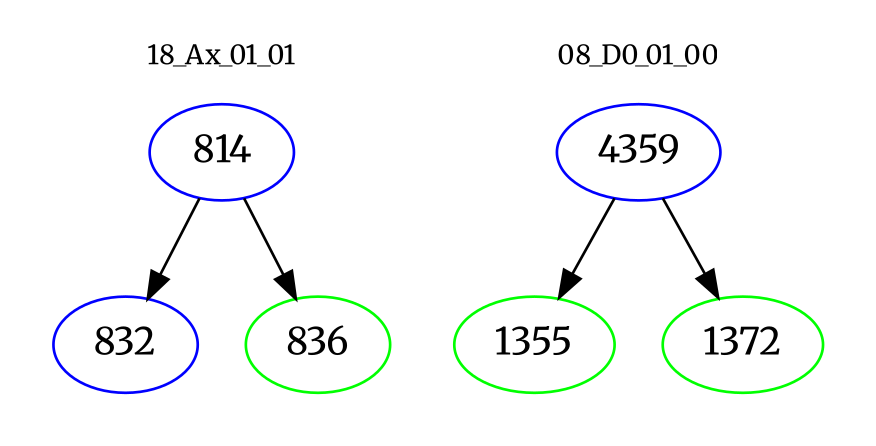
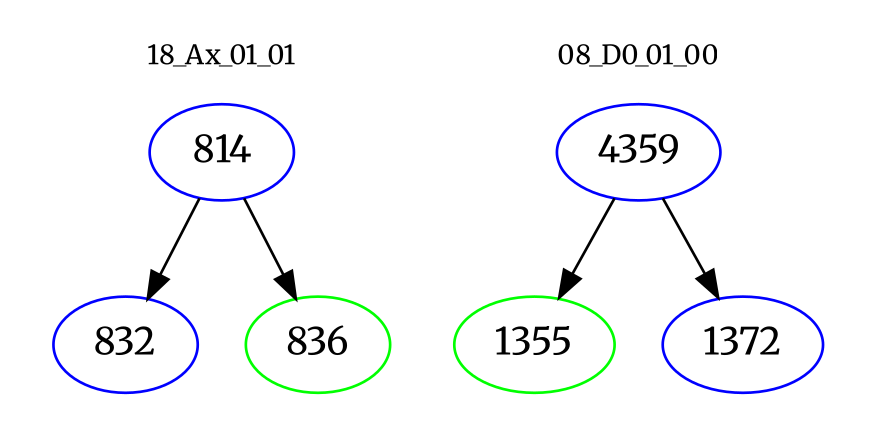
(743, 345) -> (743, 345)
